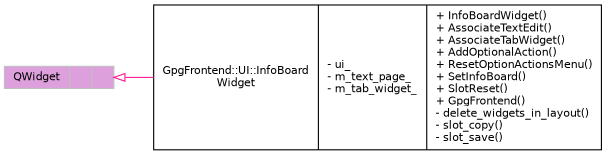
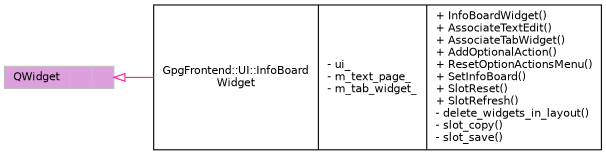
(481, 101) -> (478, 101)
